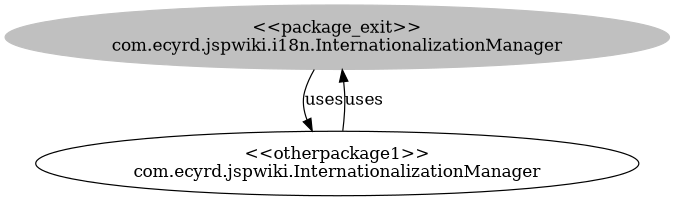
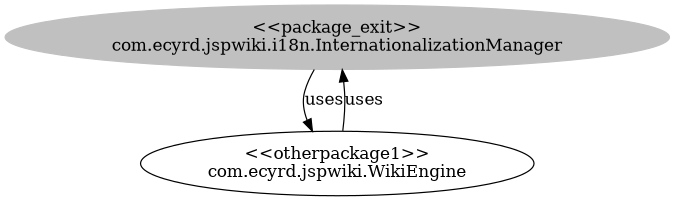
(337, 163) -> (337, 163)
